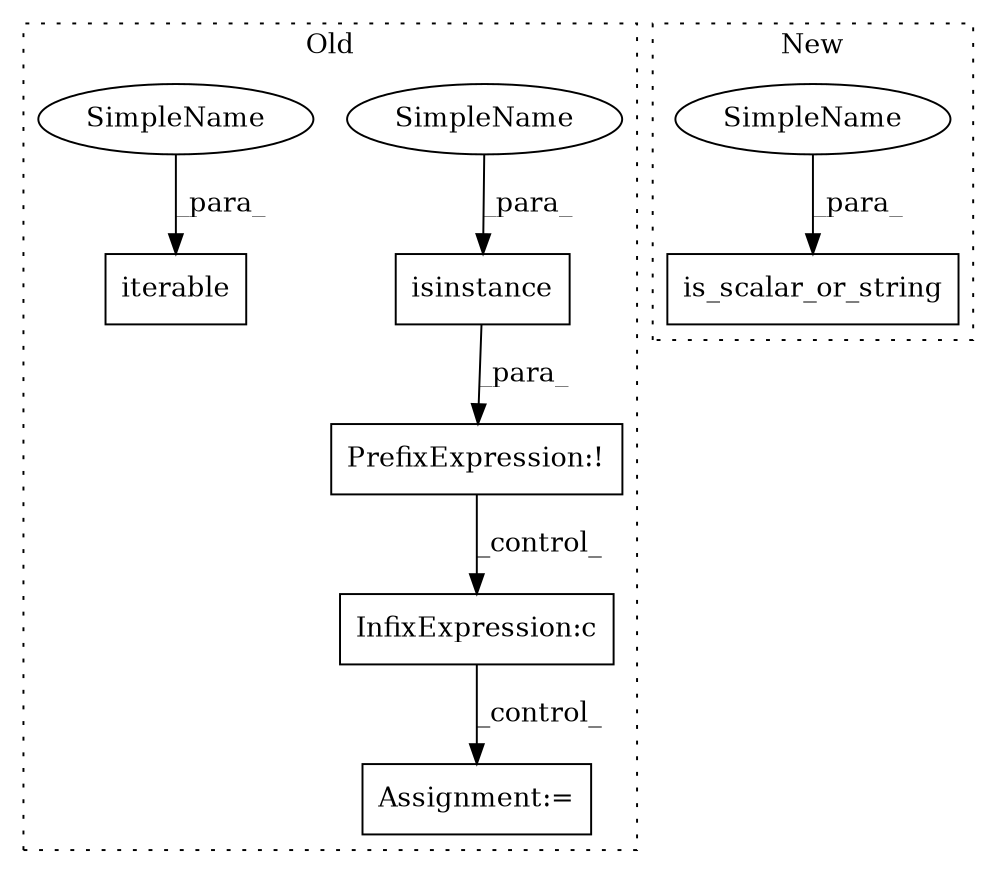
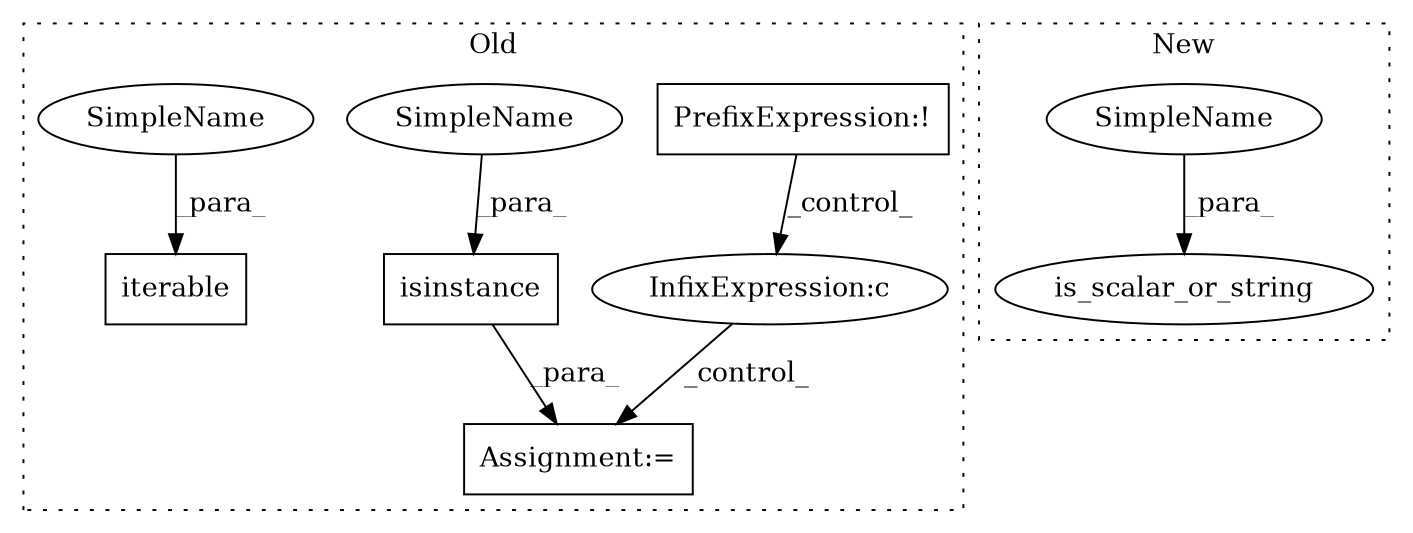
(813, 289) -> (1184, 289)
(480, 364) -> (519, 366)
(477, 629) -> (770, 289)
